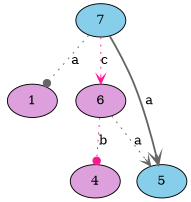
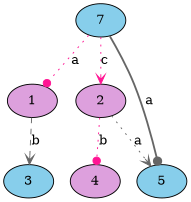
(69, 58) -> (69, 58)
(138, 95) -> (138, 95)
(101, 101) -> (101, 101)
none -> (29, 181)
